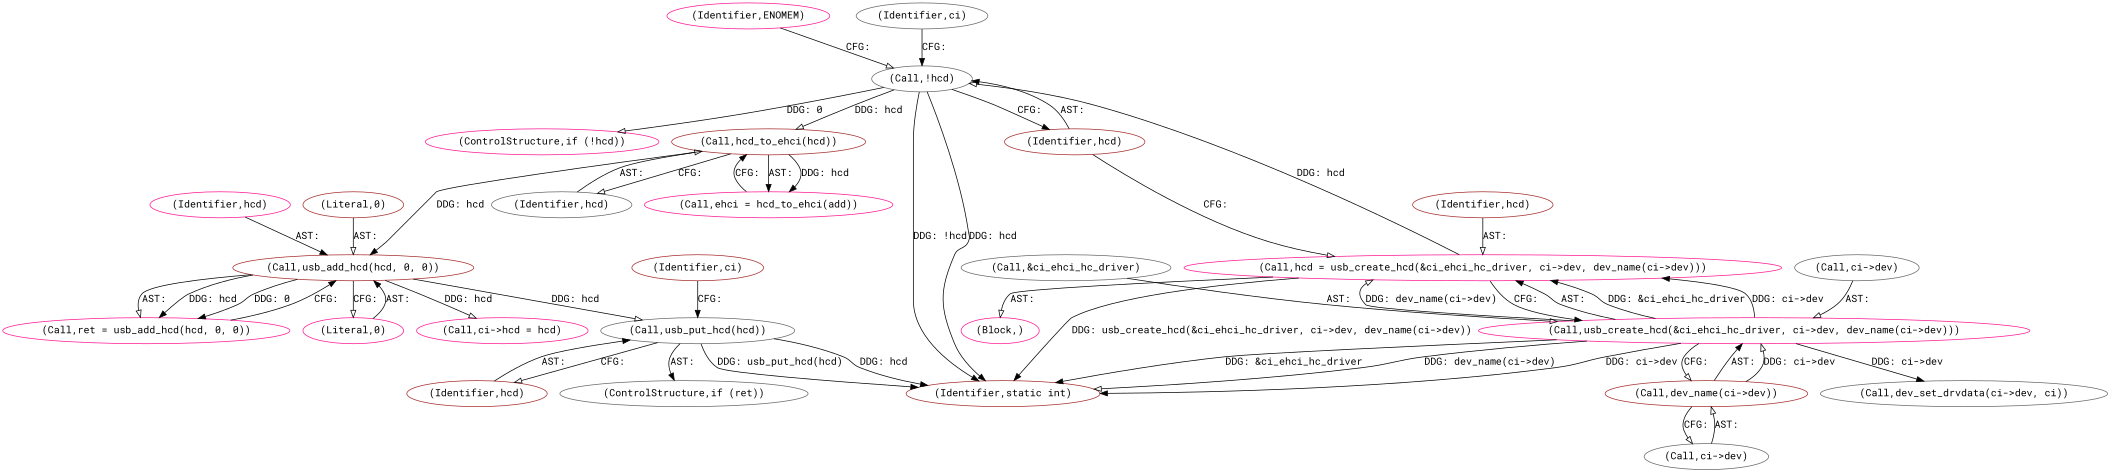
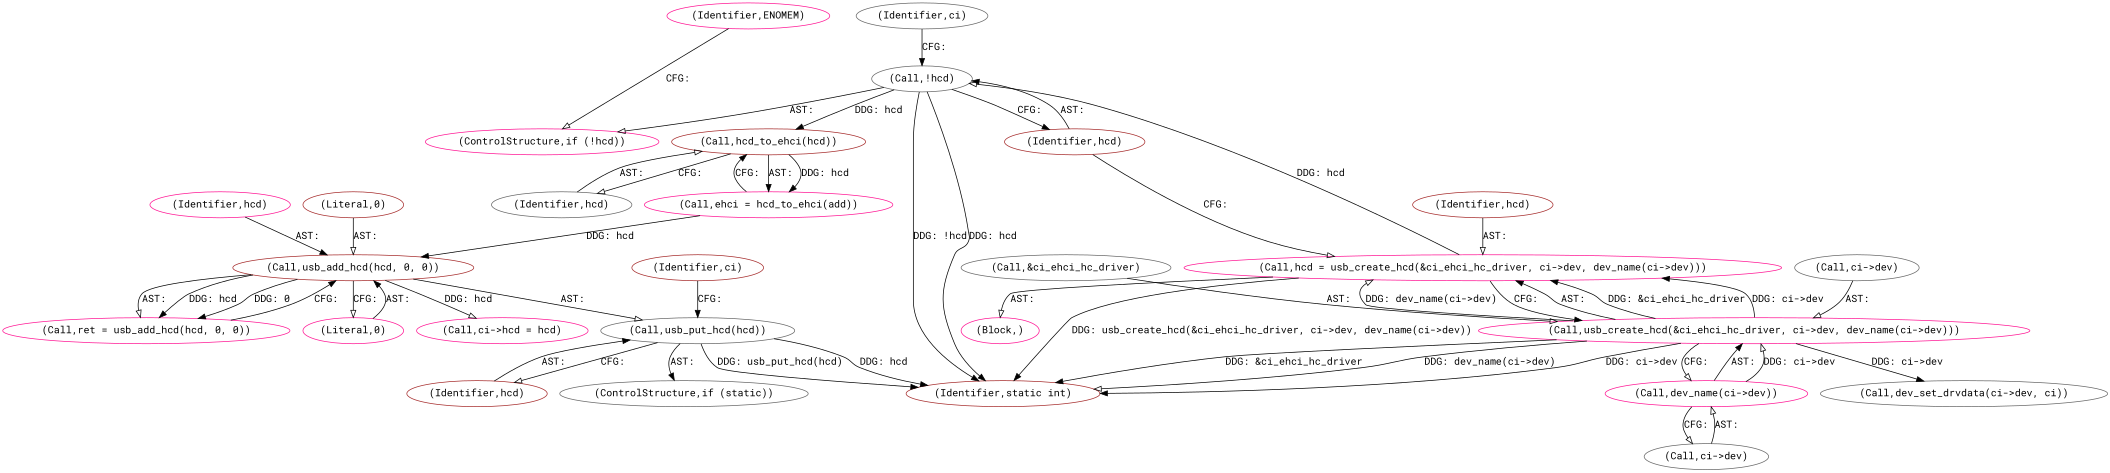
(833, 47) -> (649, 77)
(848, 108) -> (848, 108)
(805, 110) -> (805, 110)
(527, 176) -> (564, 236)
(576, 299) -> (576, 299)
(684, 394) -> (684, 394)
(1706, 394) -> (1706, 394)
